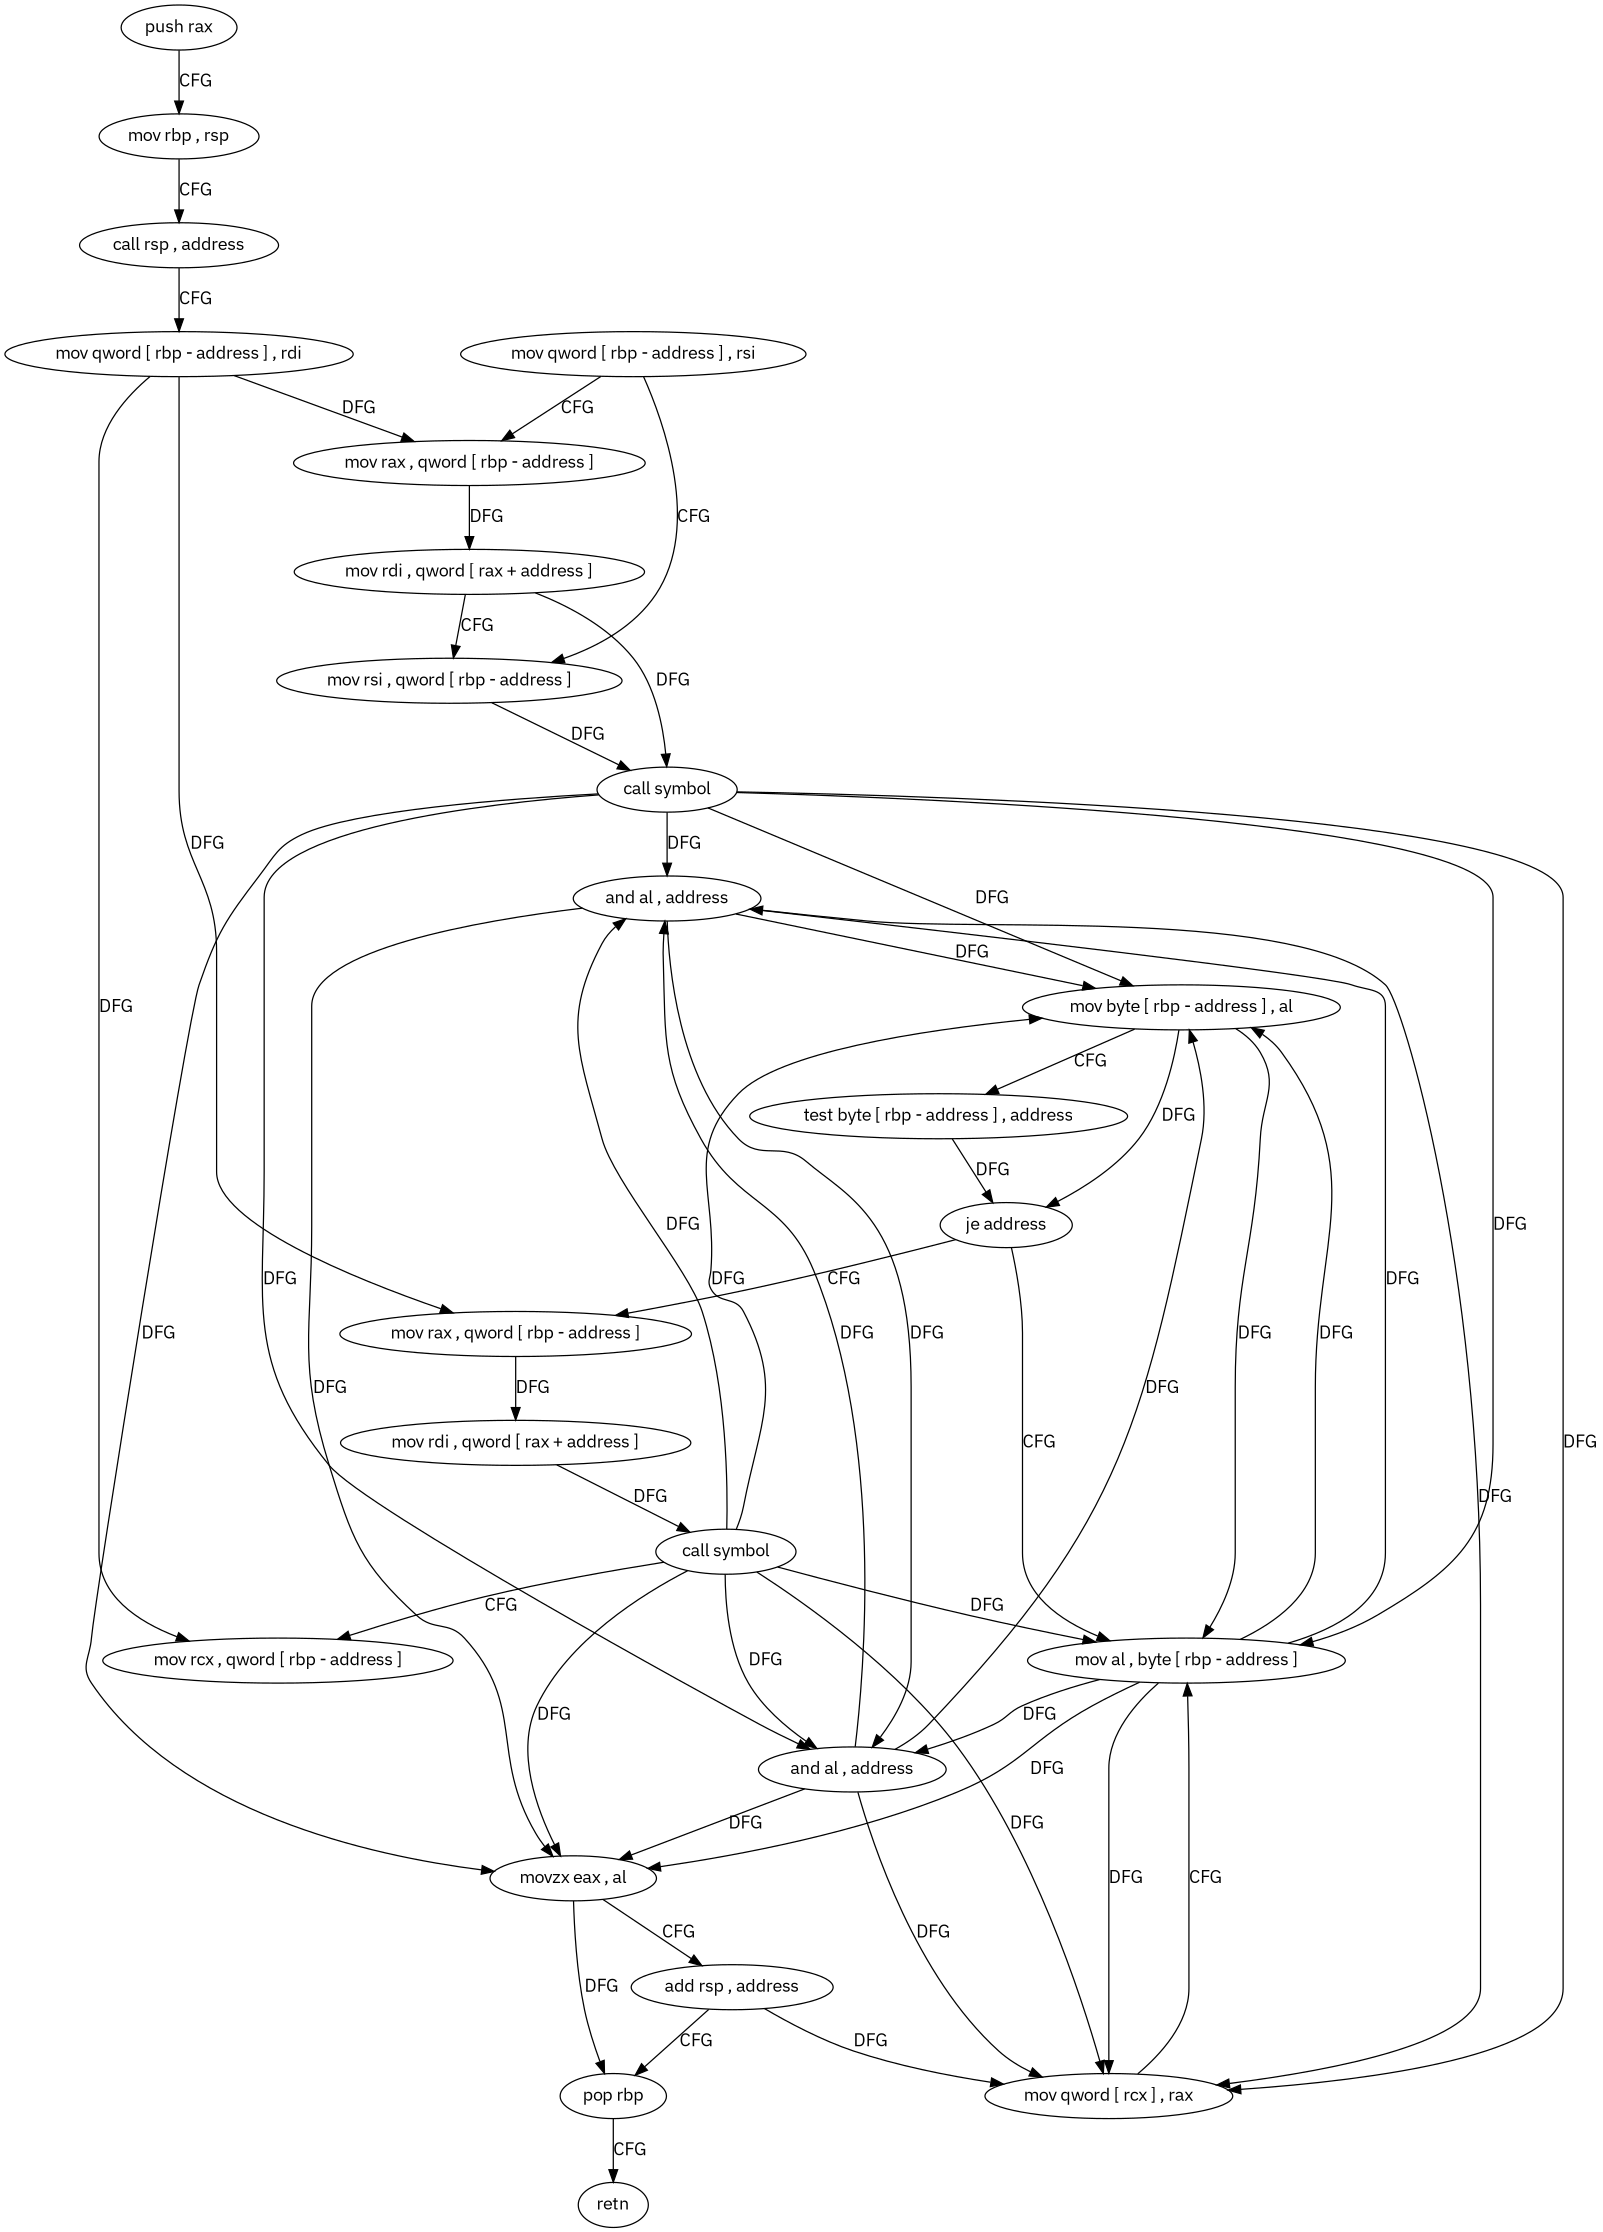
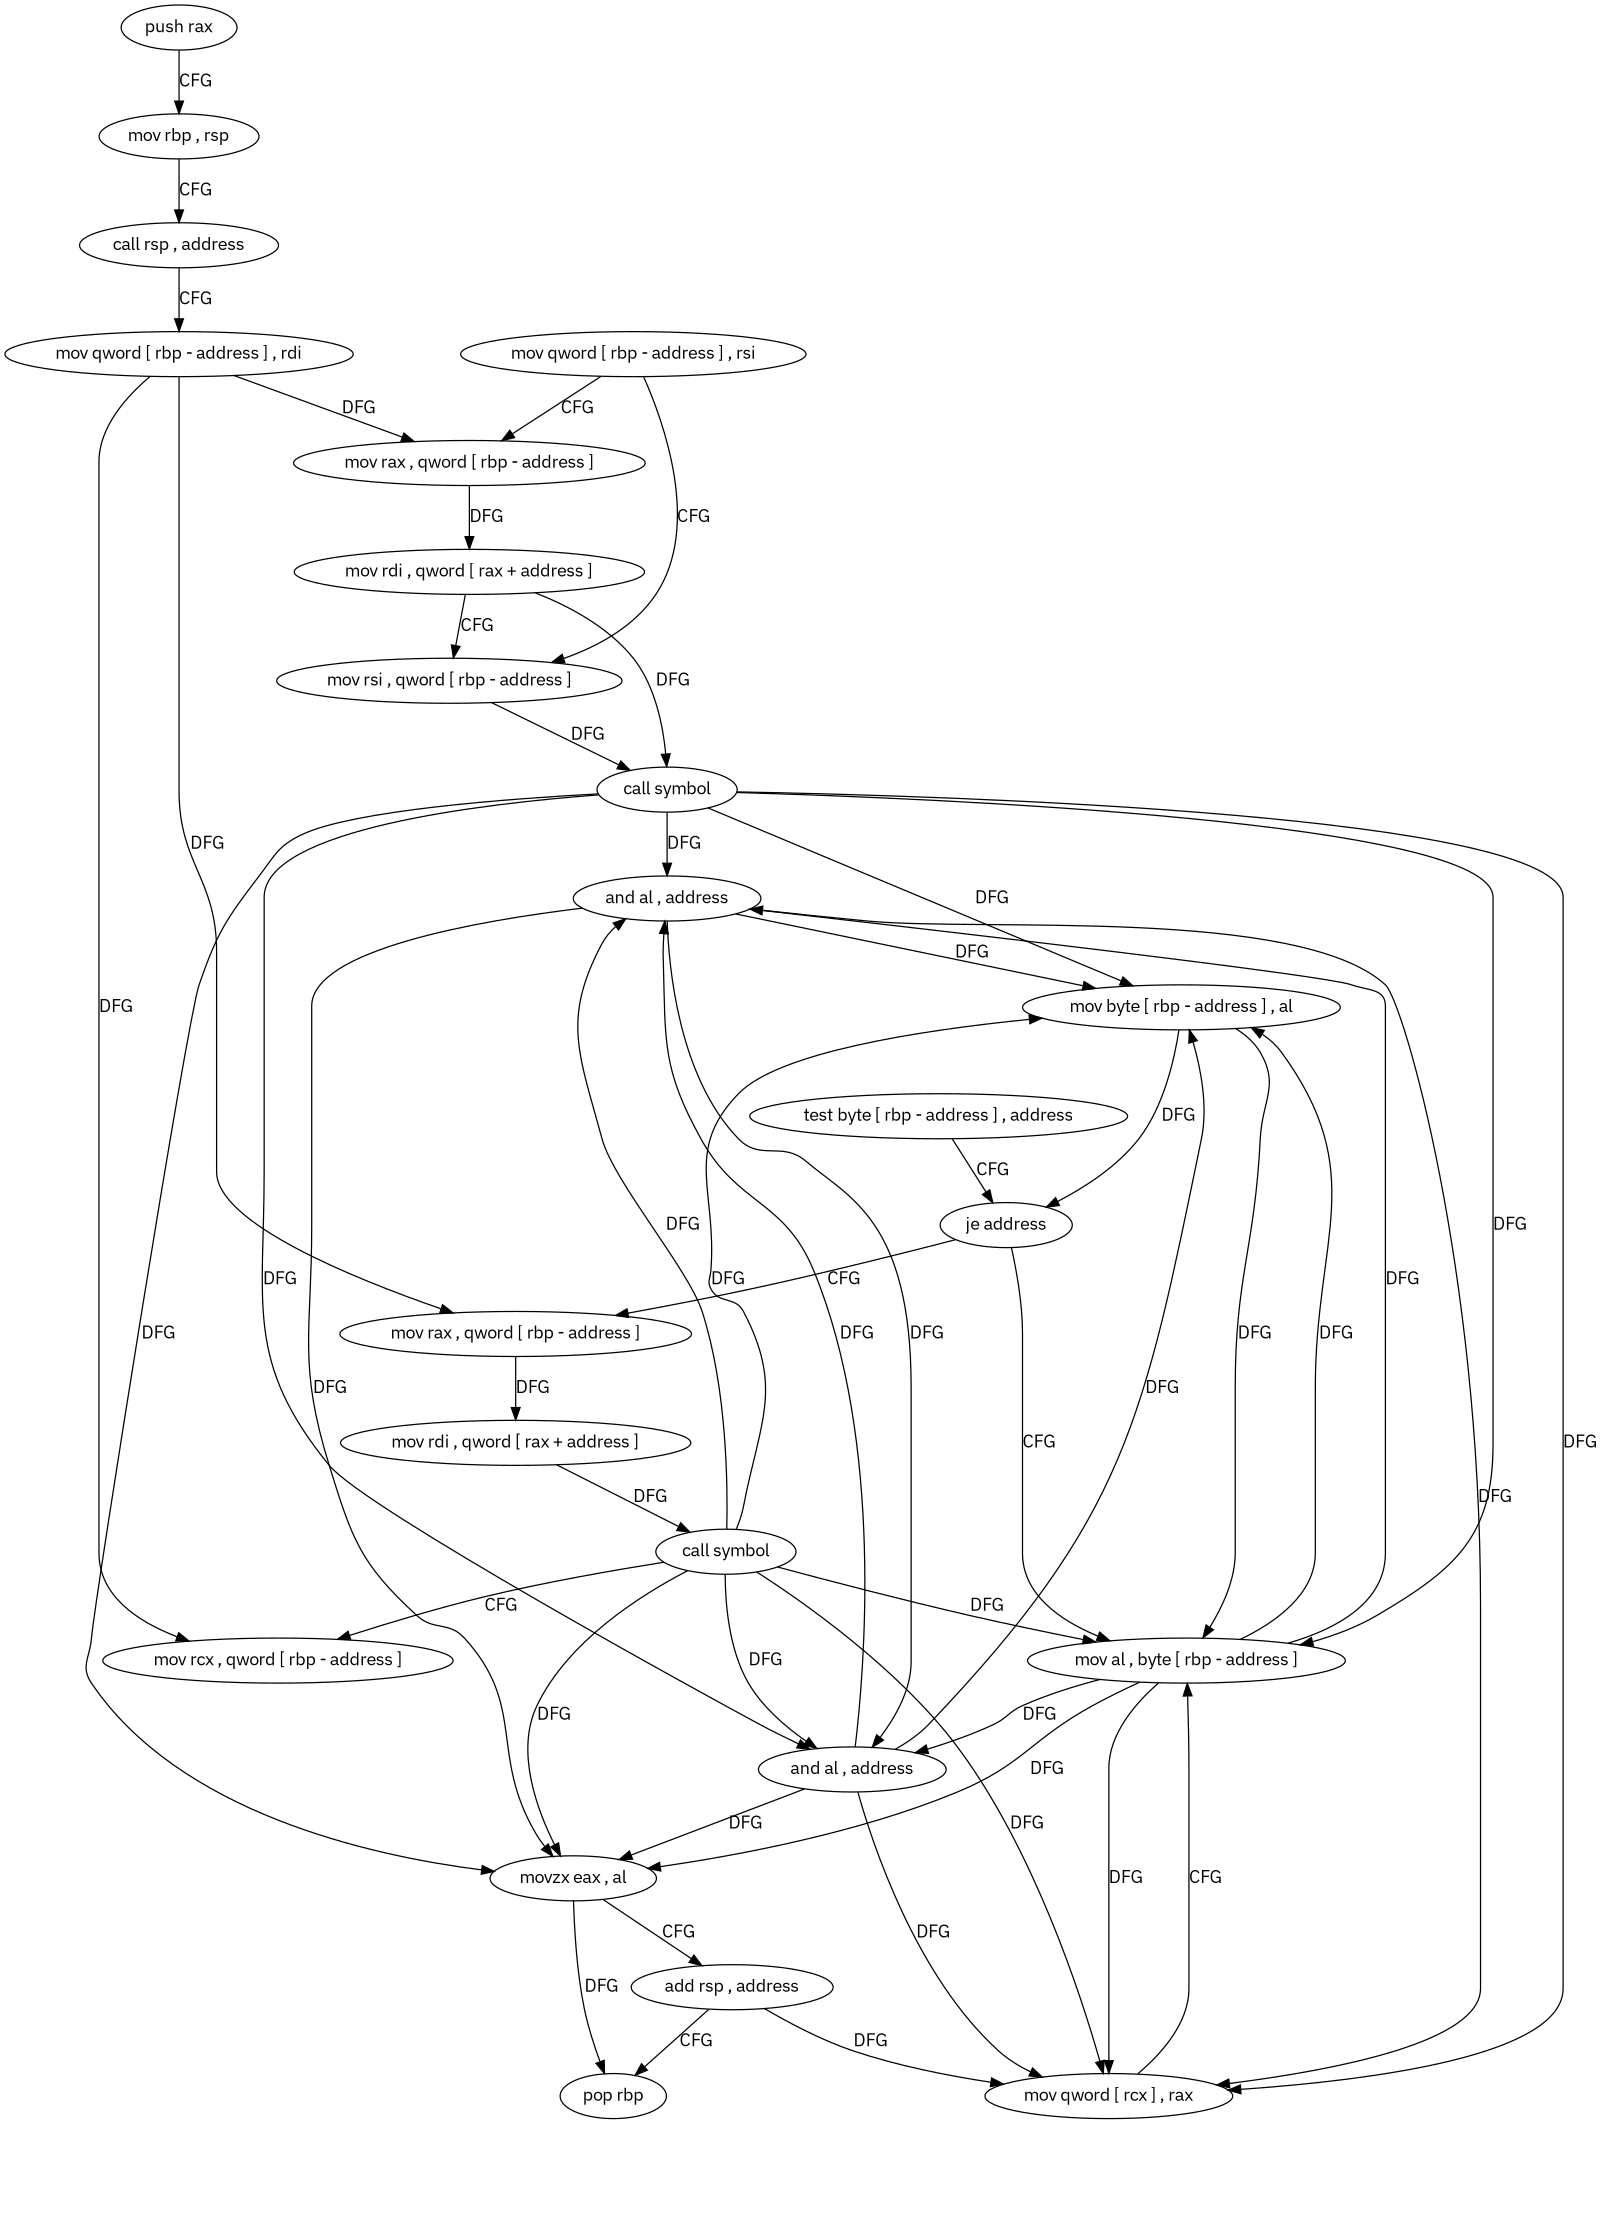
(1066, 1059) -> none
(993, 1171) -> (993, 1171)
(613, 2205) -> none
